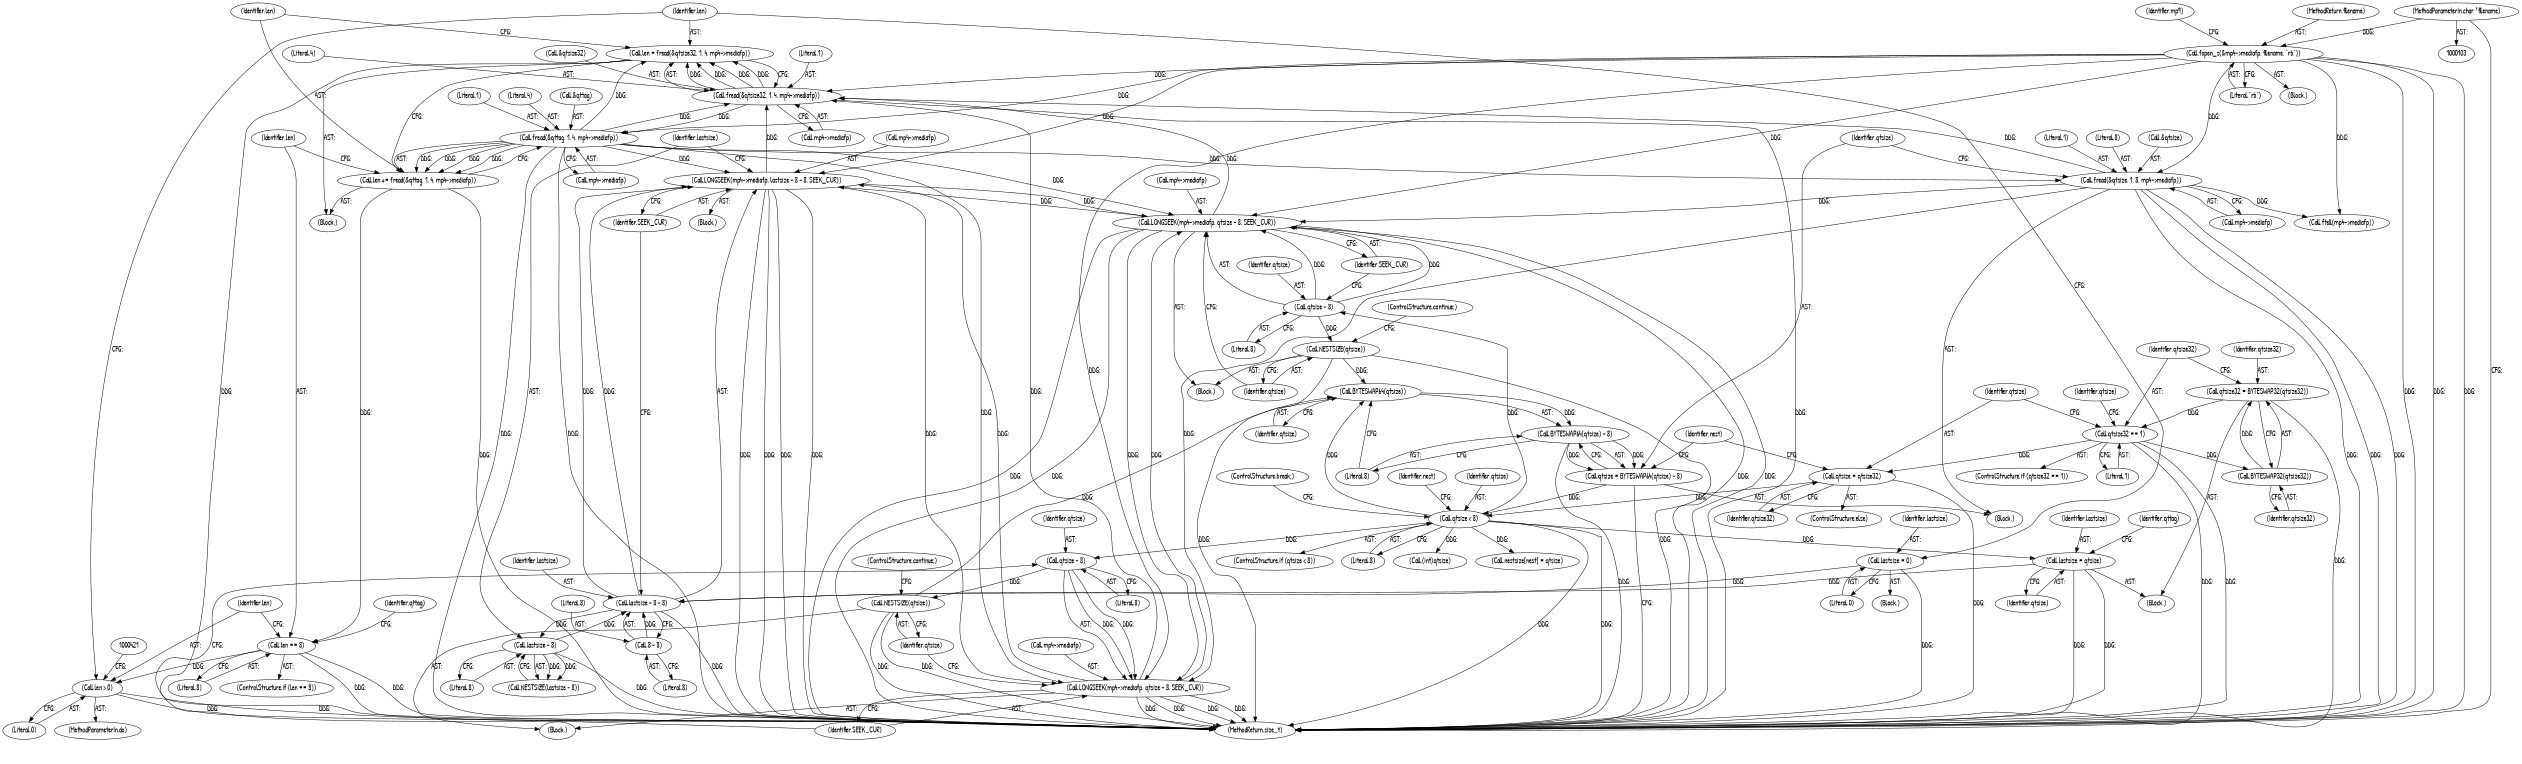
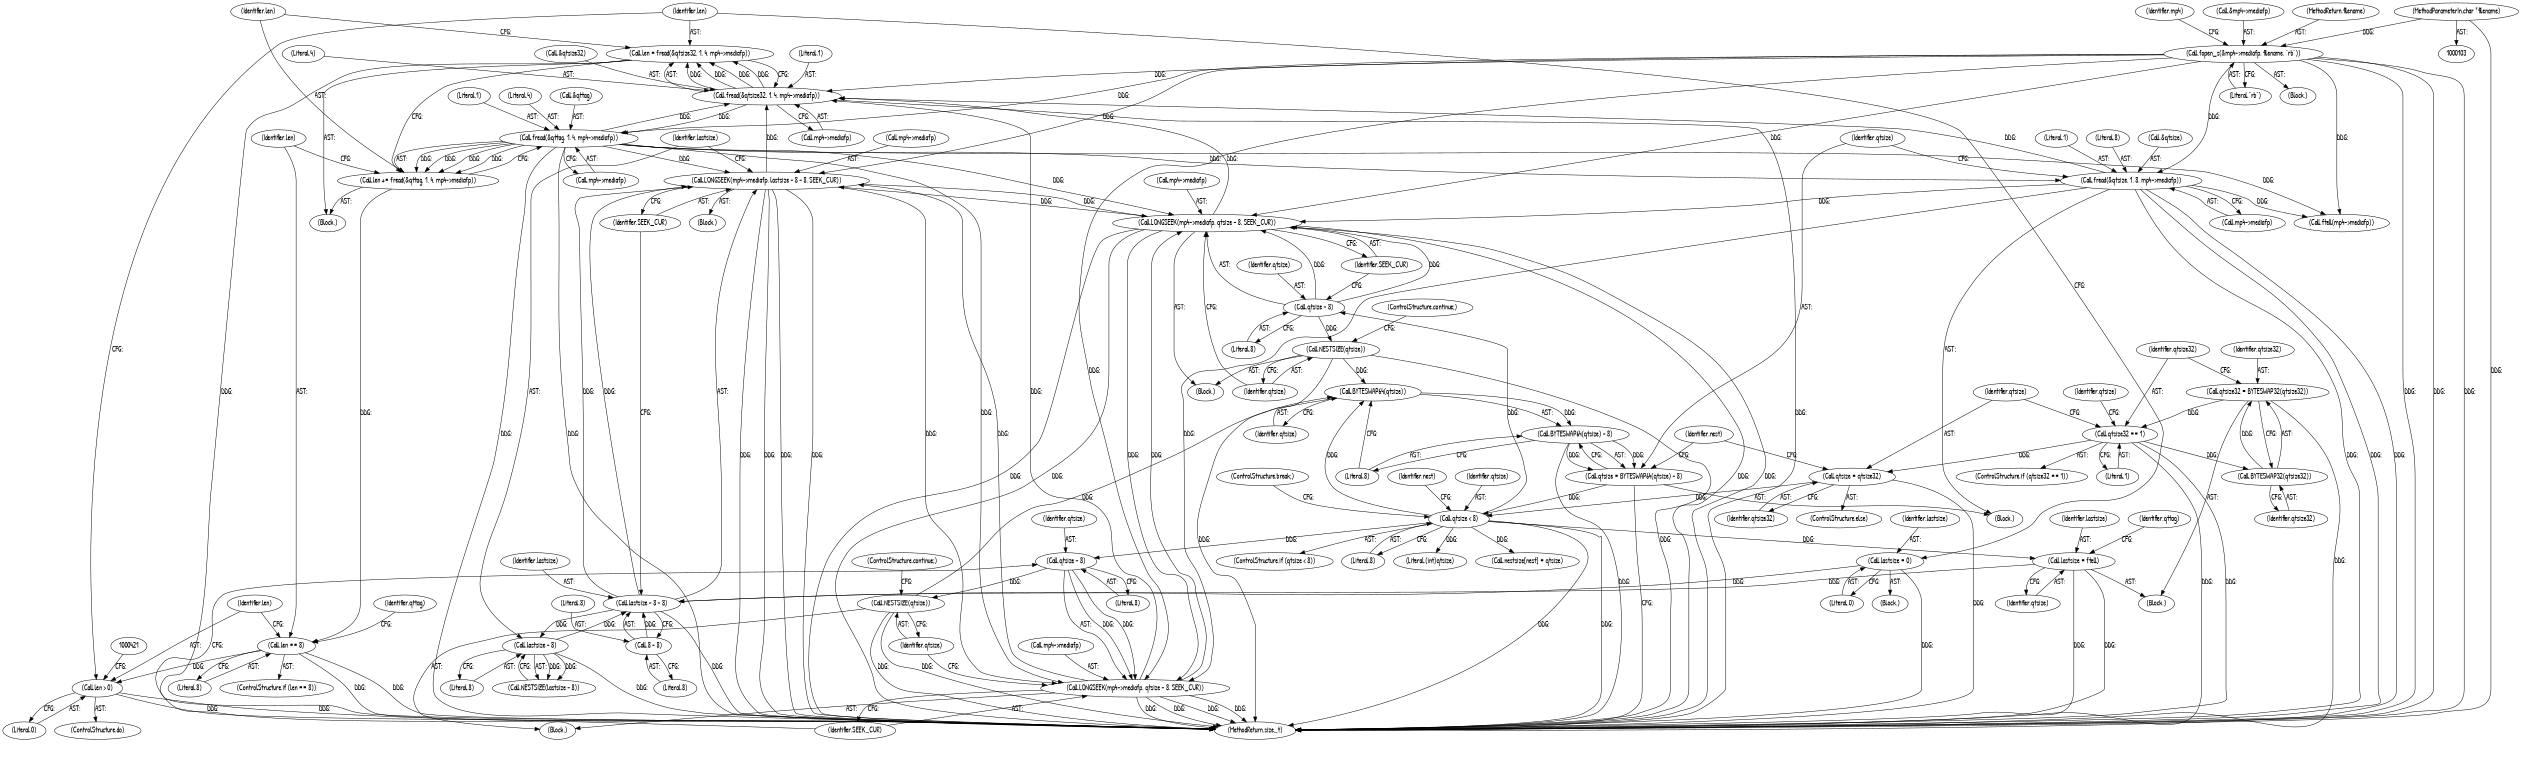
(2165, 12) -> (2165, 12)
none -> (2244, 12)
(612, 97) -> (1474, 153)
(2497, 371) -> (2497, 371)
(1430, 561) -> (1430, 561)
(2074, 561) -> (2074, 561)
(624, 702) -> none
(98, 731) -> (98, 731)
